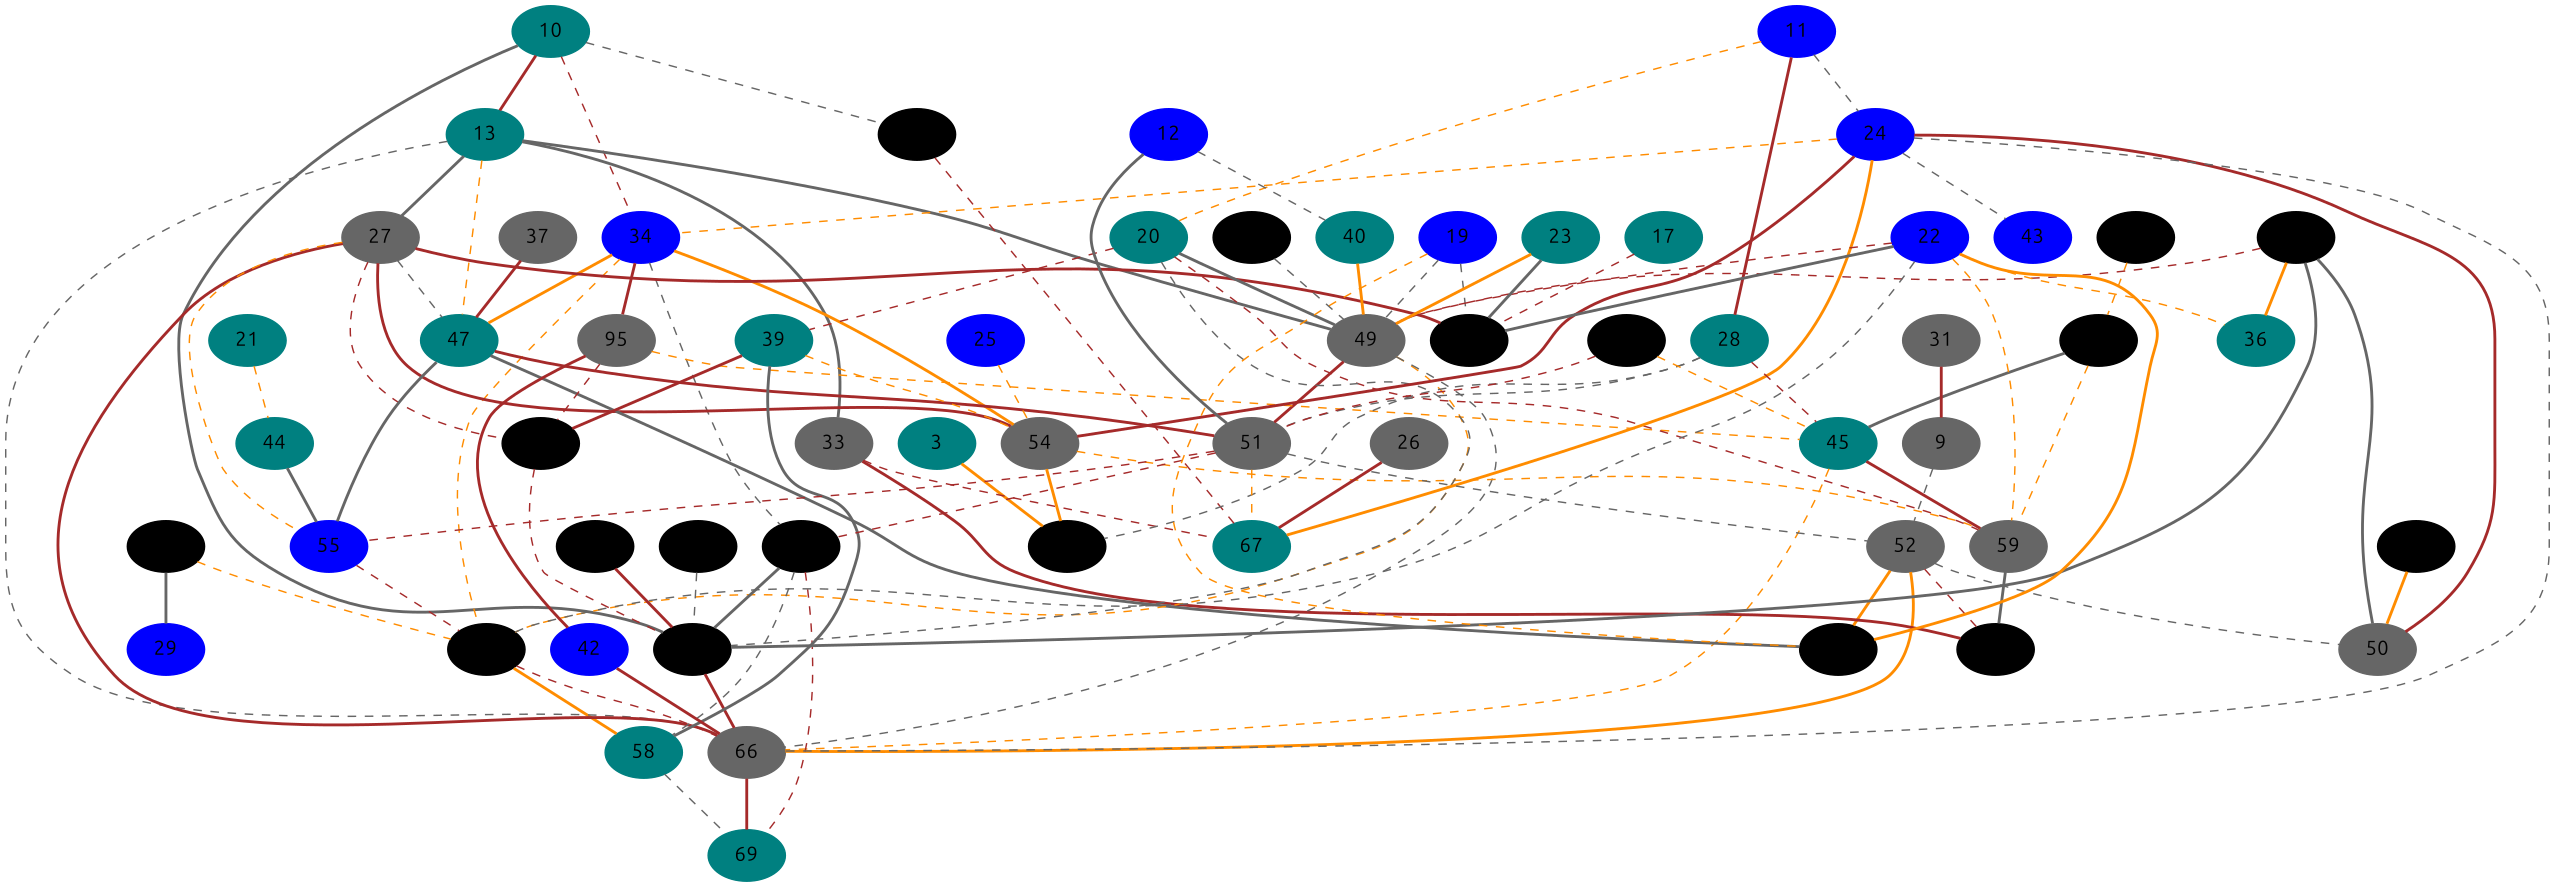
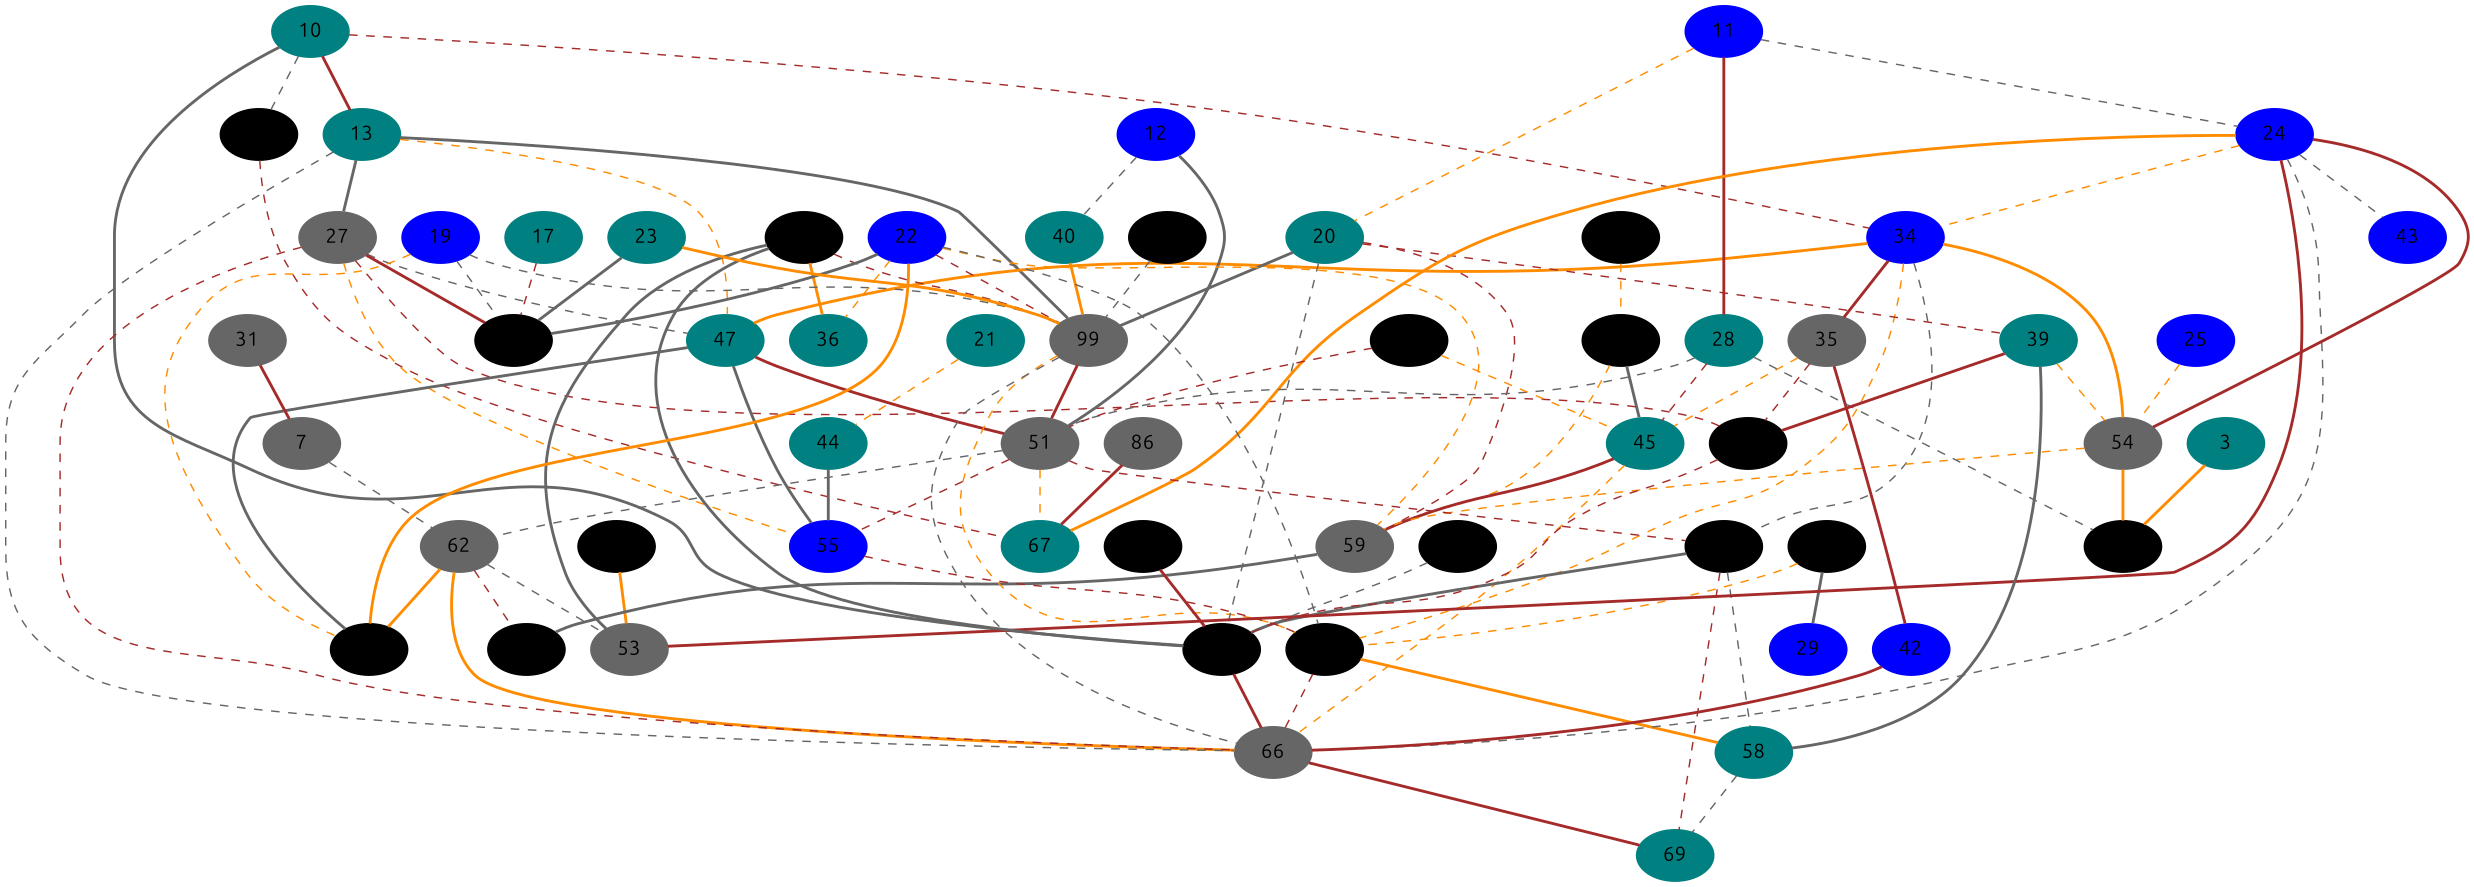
(538, 237) -> none
(617, 340) -> (1827, 340)
(1366, 340) -> (1089, 340)
(651, 411) -> none
(834, 443) -> none
(1409, 443) -> (1143, 443)
(1941, 443) -> (302, 443)
(1906, 546) -> (459, 546)
(2378, 649) -> (629, 649)
(125, 682) -> (398, 692)
